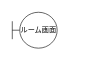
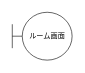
(35, 30) -> (42, 36)
